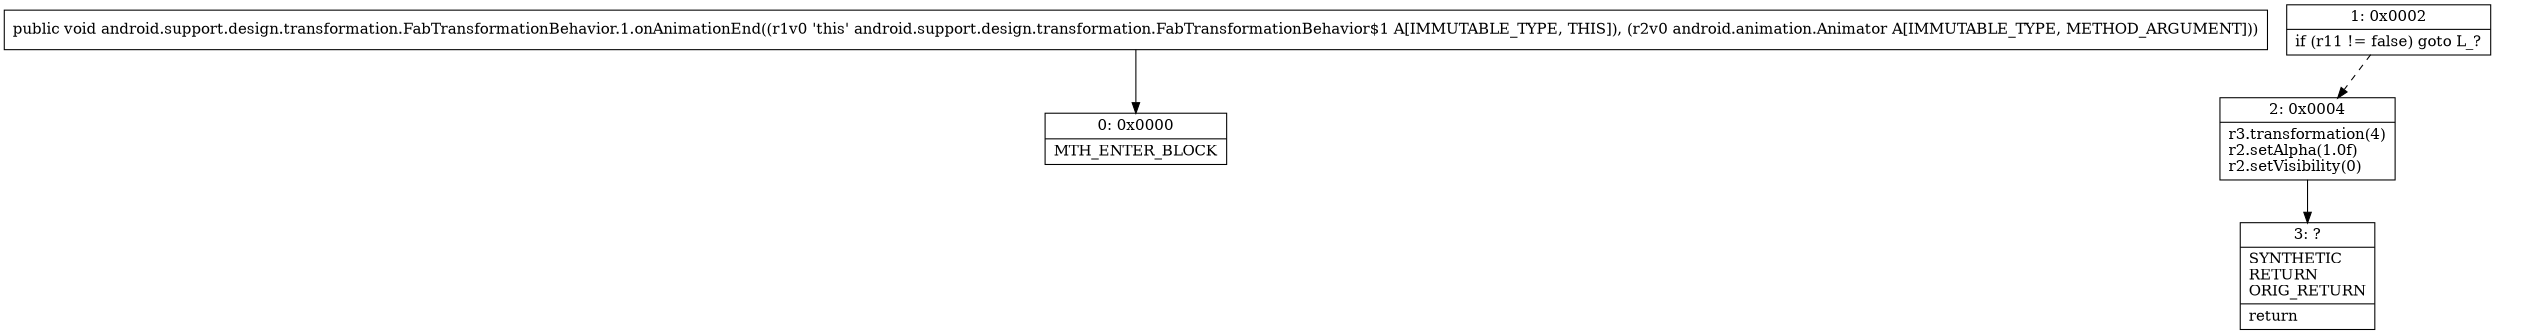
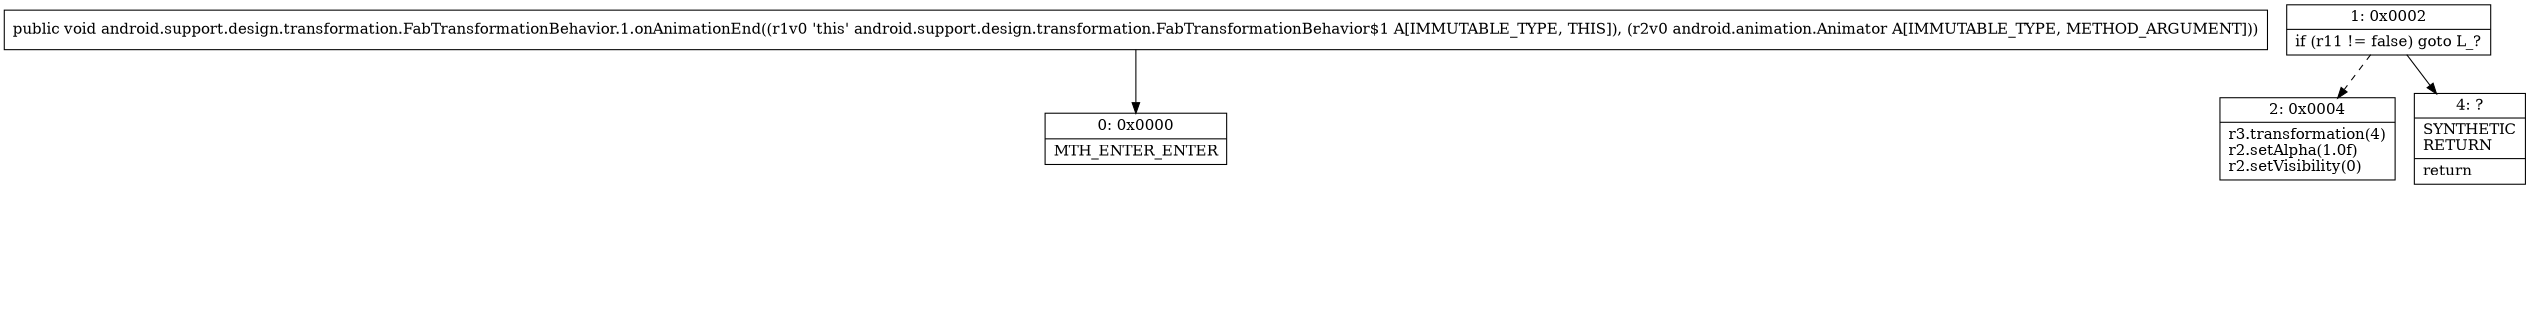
none -> (2470, 139)
(1136, 151) -> (1136, 151)
(2308, 276) -> none
